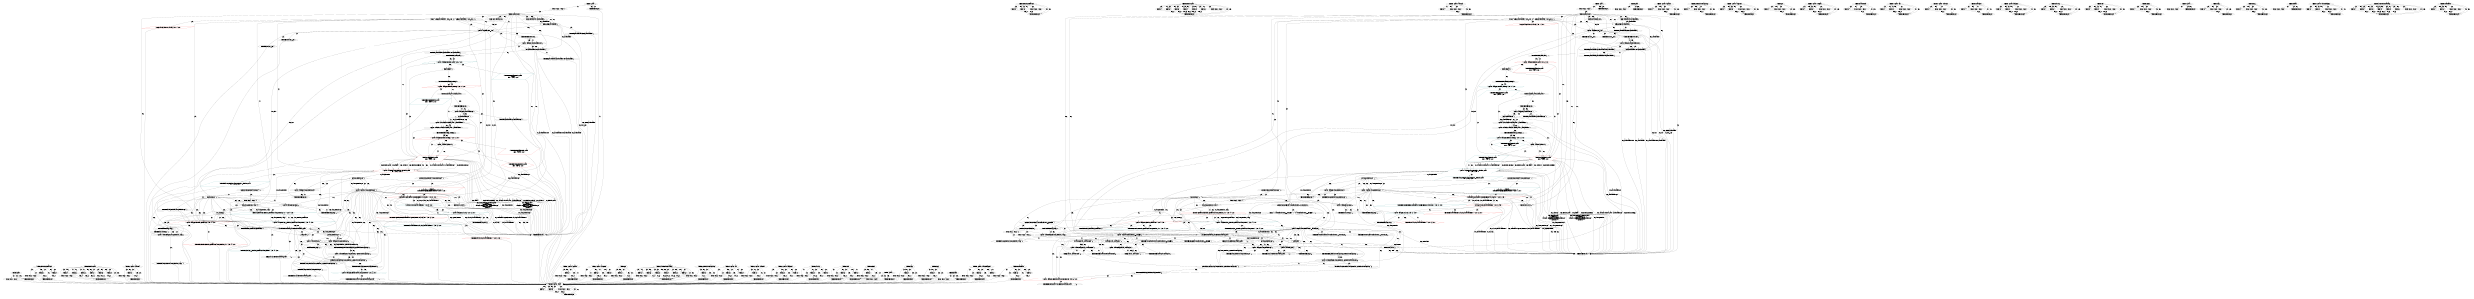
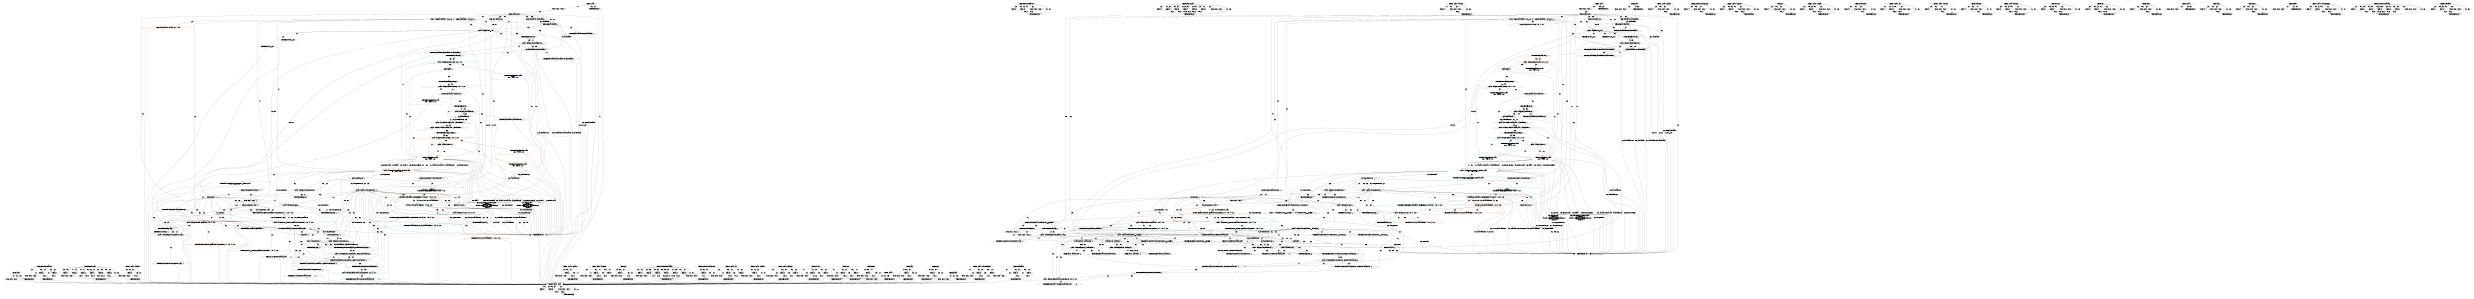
none -> (1115, 245)
(1136, 251) -> (1136, 251)
